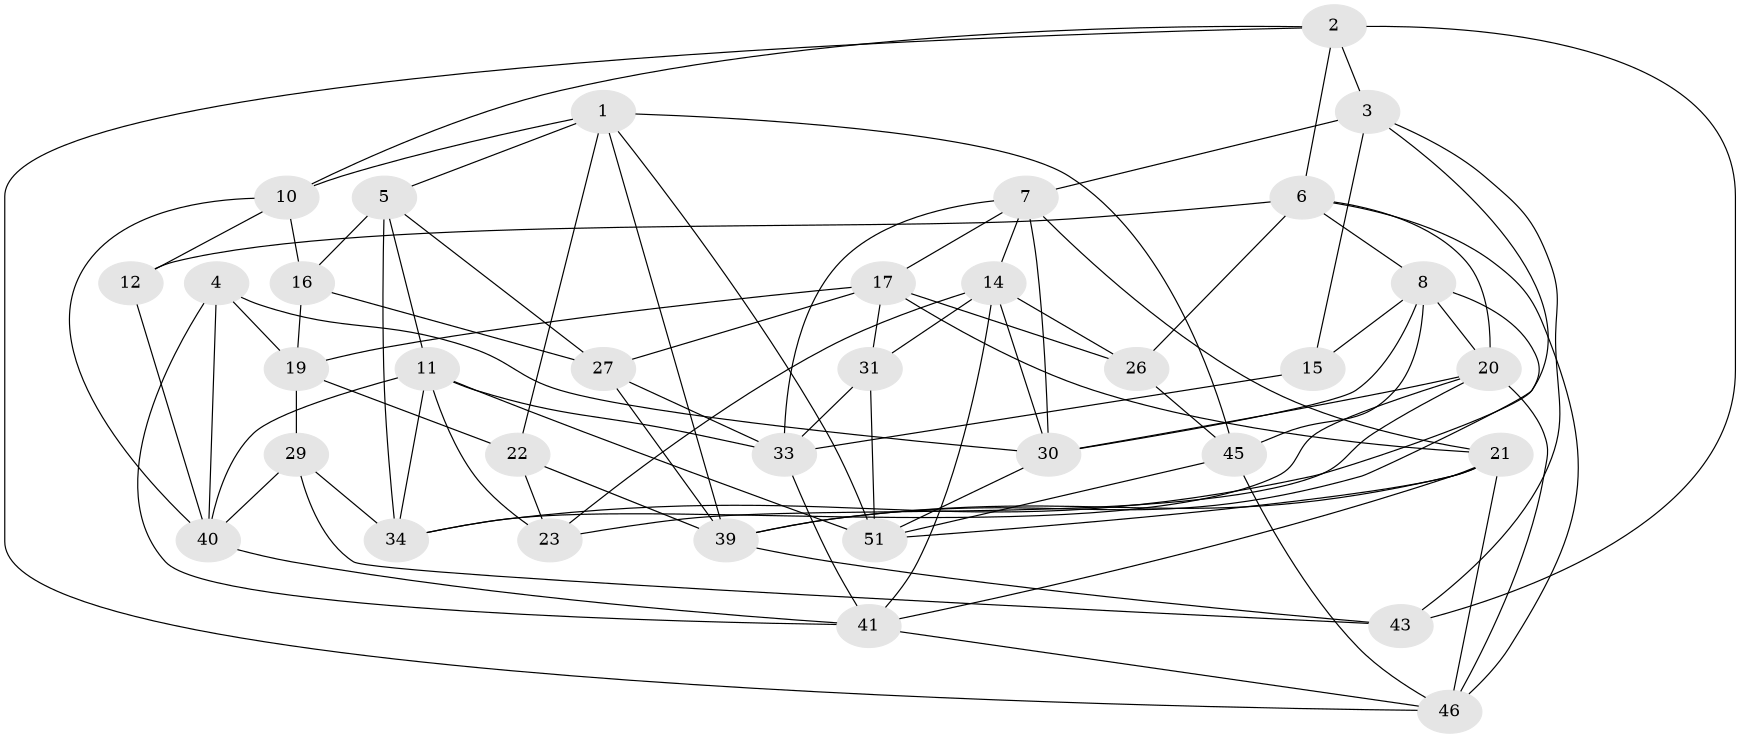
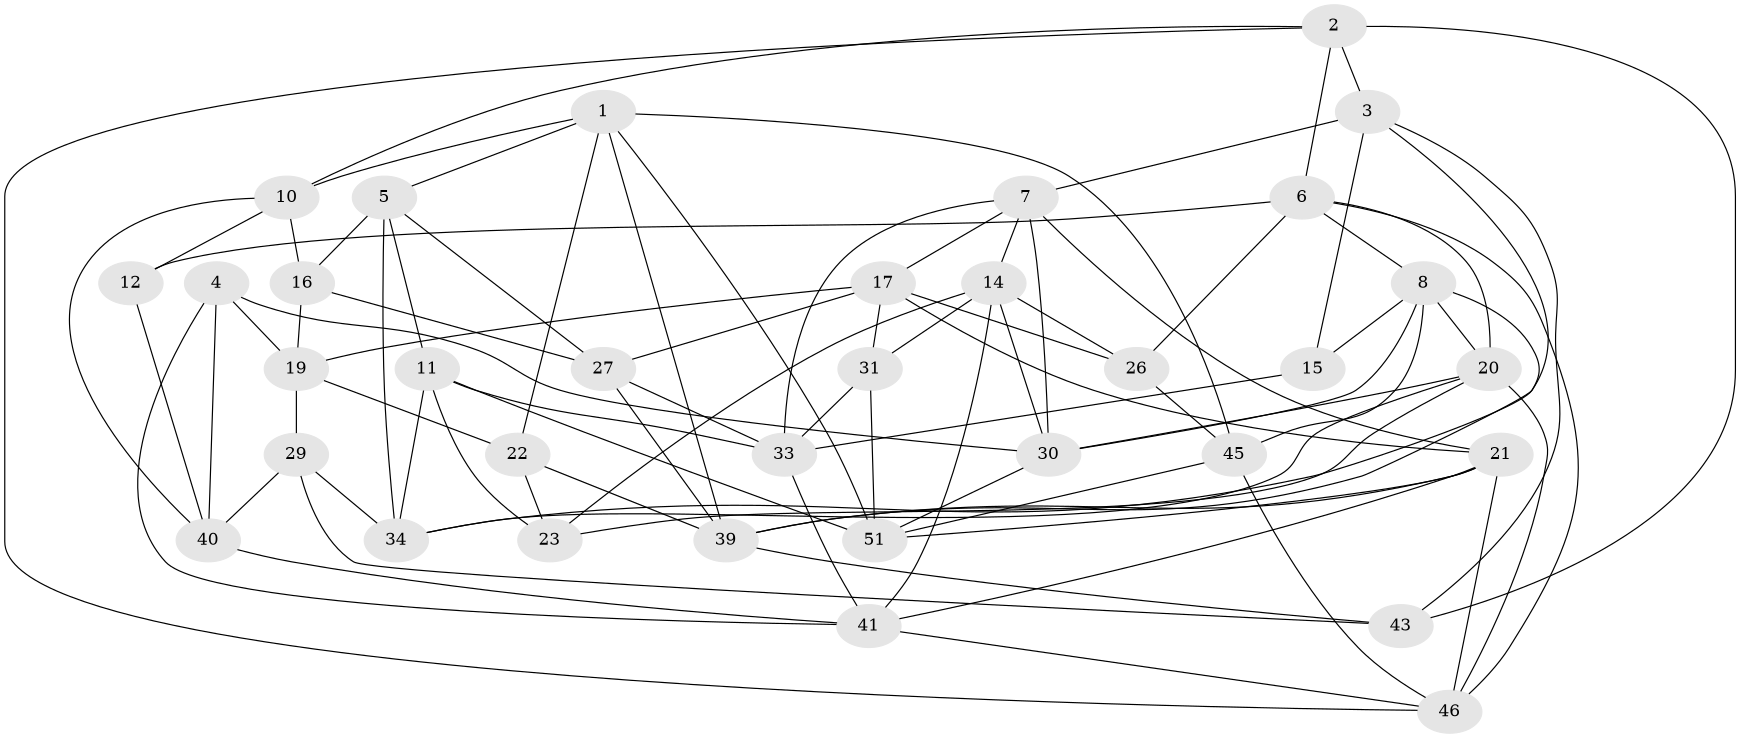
(279, 418) -> none
